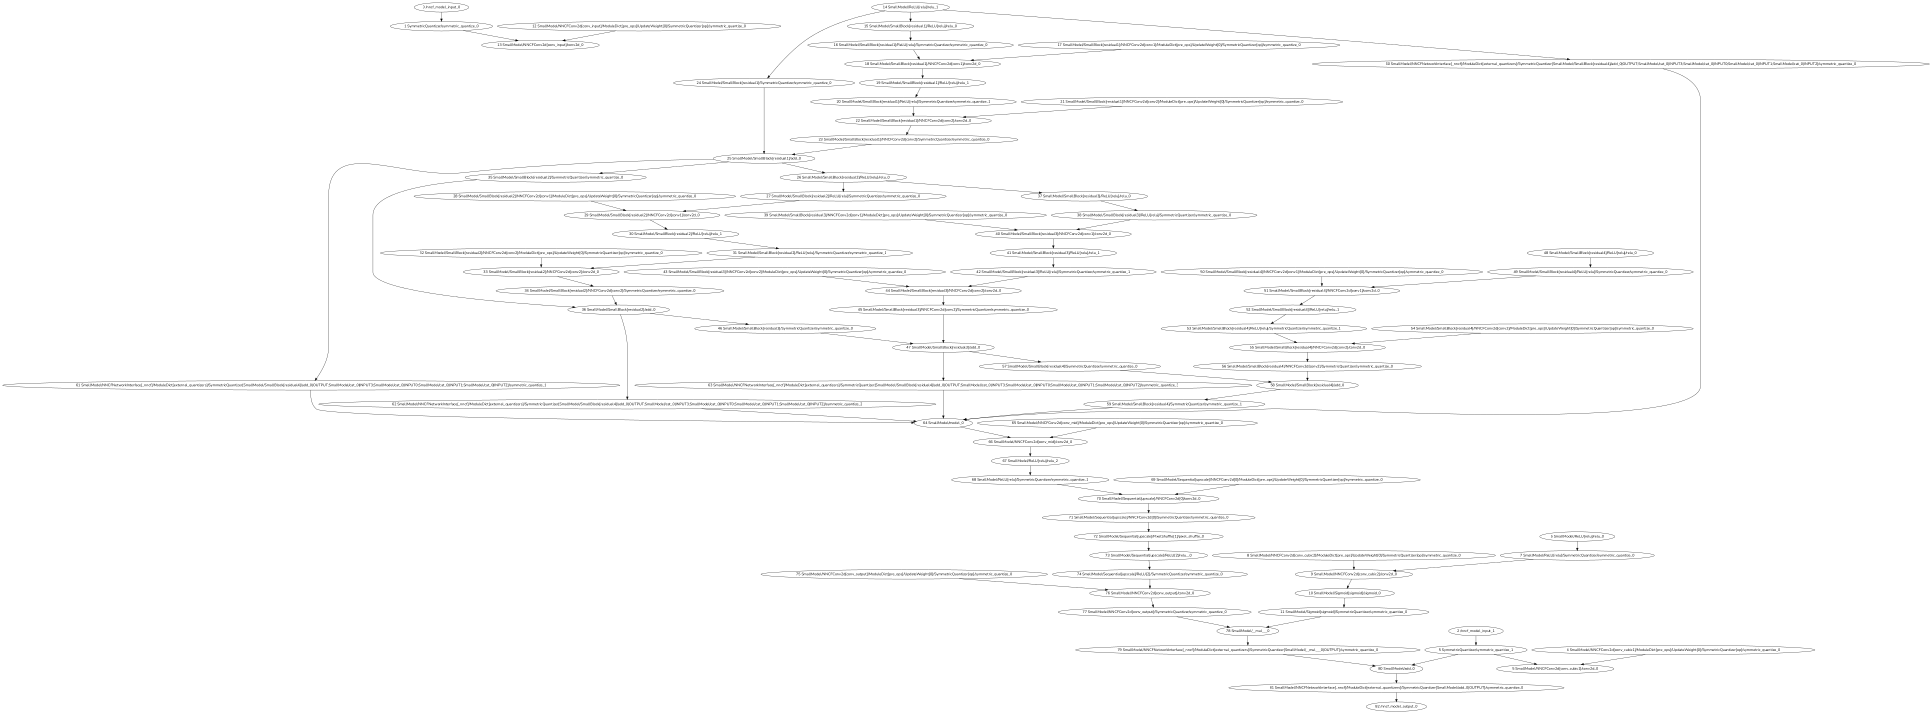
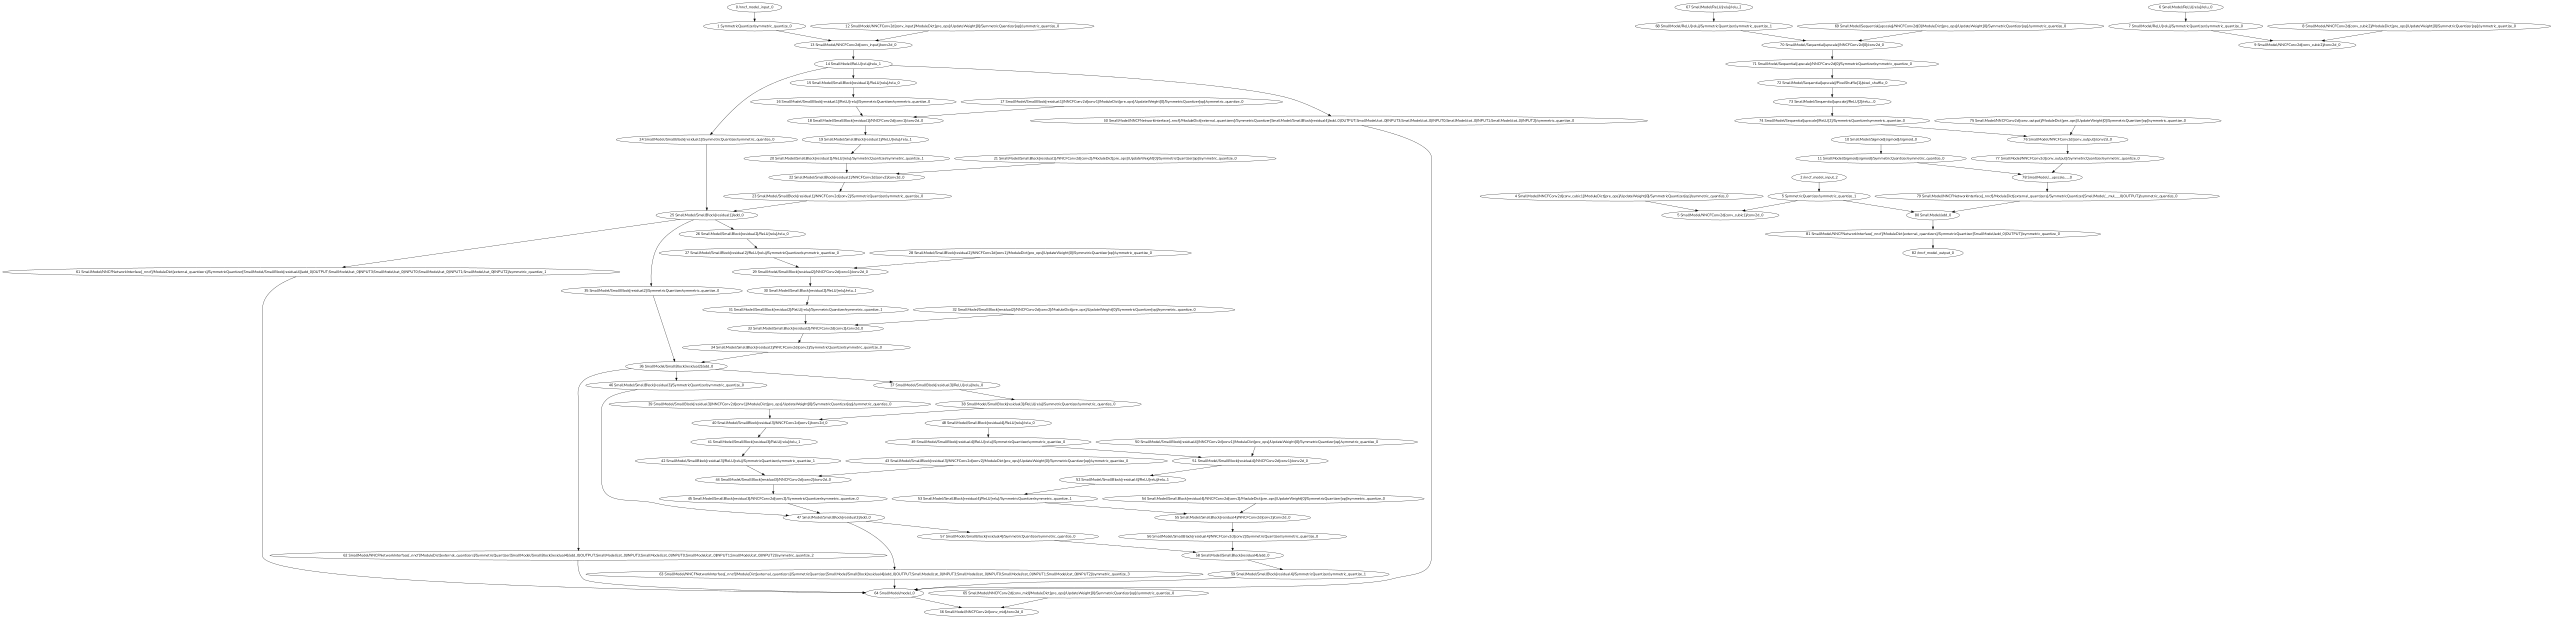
none -> (853, 53)
(963, 187) -> (803, 376)
(1030, 450) -> none
(1350, 583) -> none
(1248, 631) -> (2047, 177)
(1476, 631) -> (1819, 177)
